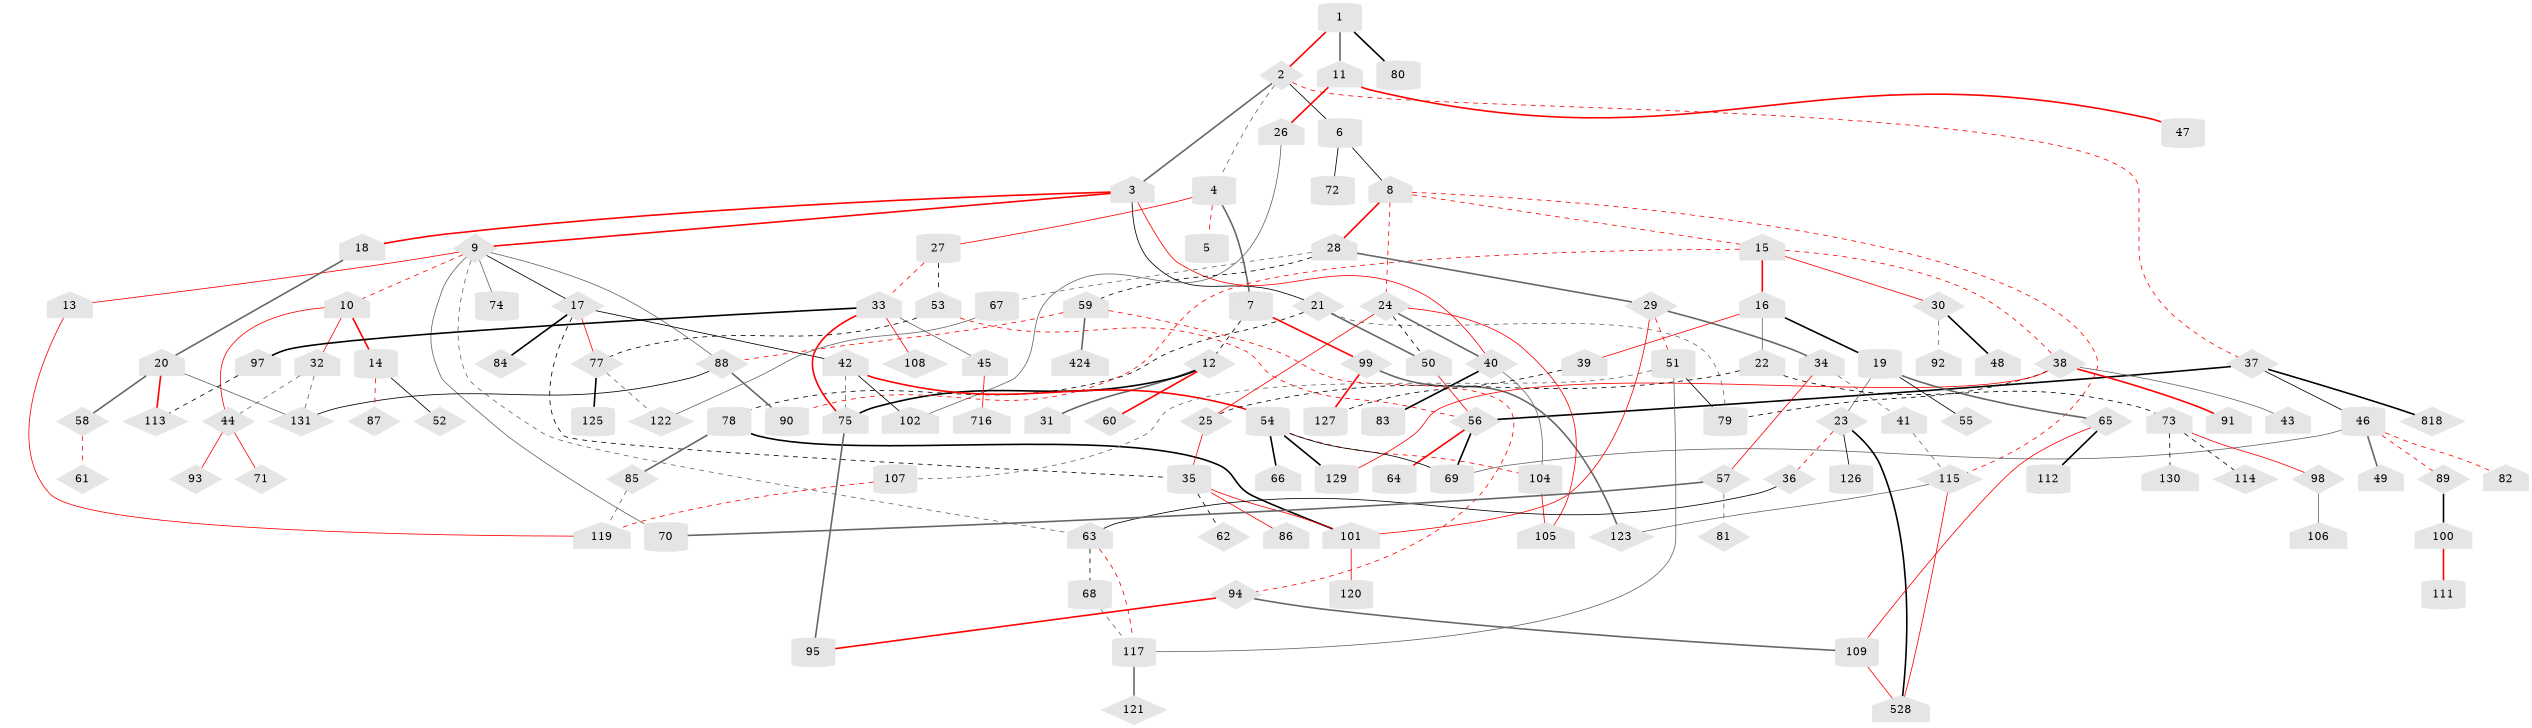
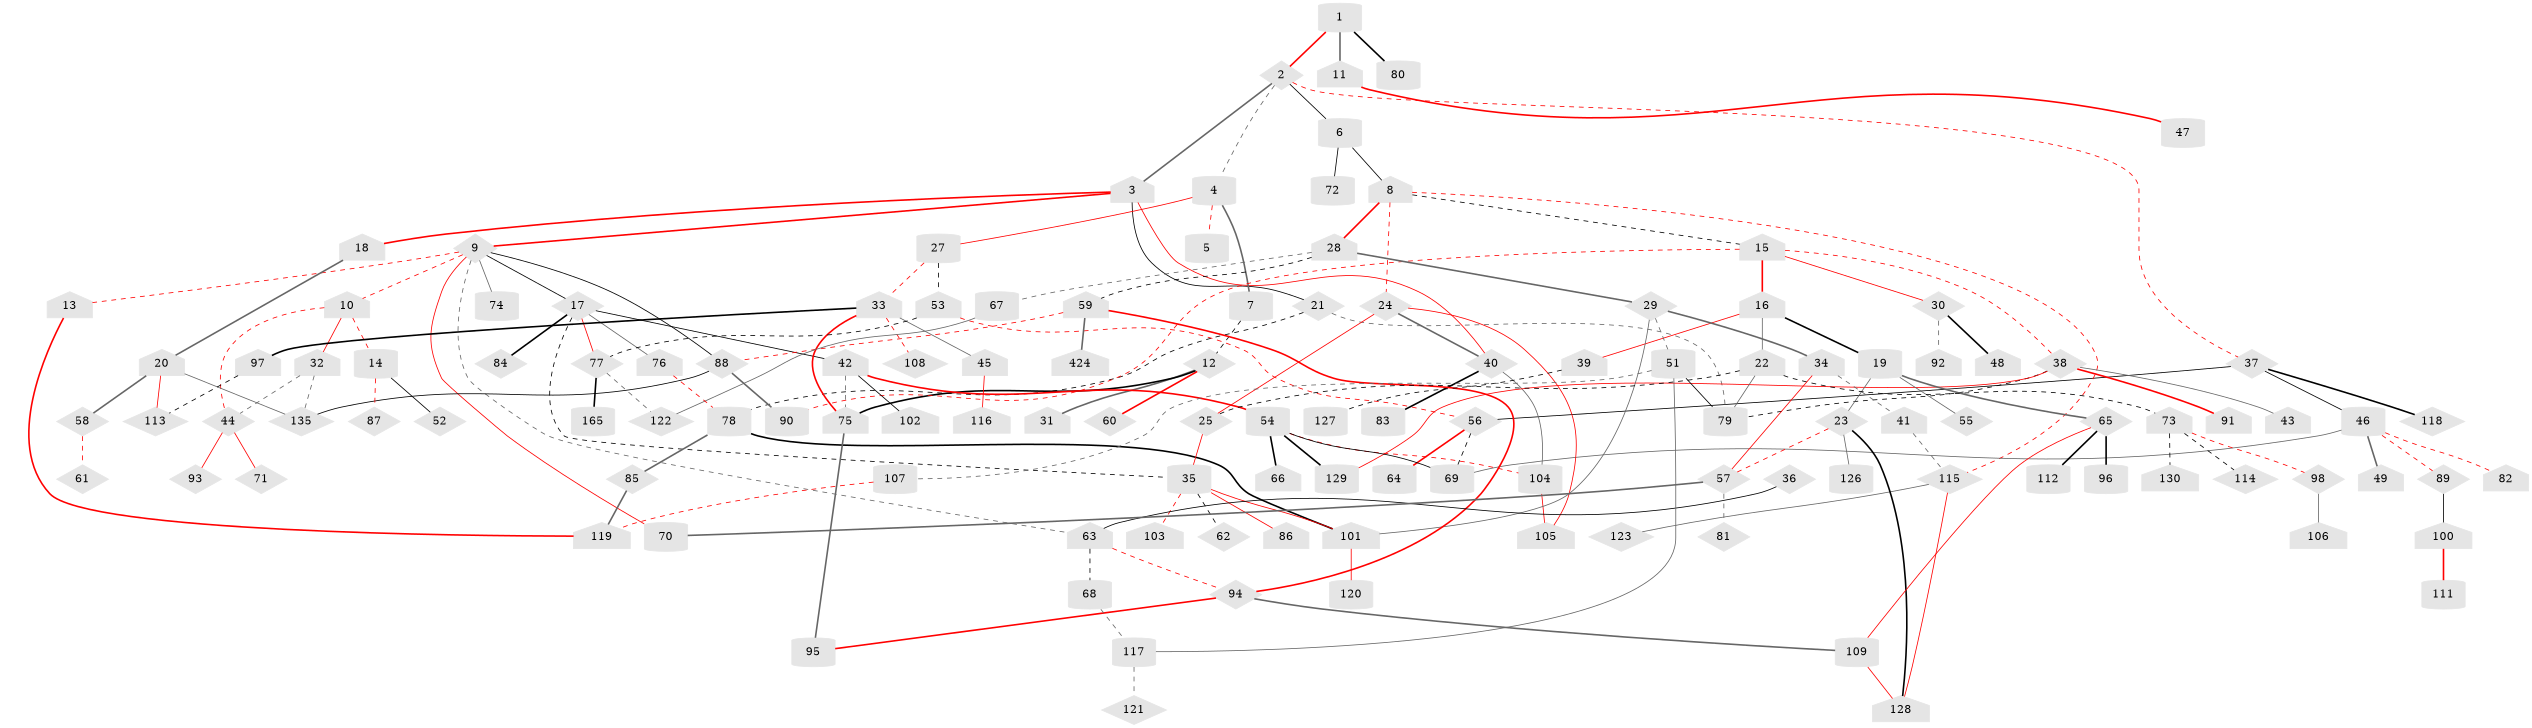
(1282, 133) -> none
(1576, 220) -> (1576, 220)
(276, 279) -> (276, 279)
(607, 290) -> (607, 290)
(1659, 327) -> (1659, 327)
(894, 329) -> (894, 329)
(245, 333) -> (245, 333)
(361, 334) -> (361, 334)
none -> (660, 364)
(1366, 364) -> none
(1429, 364) -> none
none -> (1745, 391)
(159, 392) -> (159, 392)
(1477, 392) -> (1477, 392)
(1846, 396) -> (1846, 396)
(1936, 401) -> (1936, 401)
(485, 418) -> (485, 418)
(301, 422) -> (301, 422)
(593, 422) -> (593, 422)
(982, 422) -> (982, 422)
(2432, 422) -> (2432, 422)
(1846, 446) -> (1846, 446)
(1464, 449) -> (1464, 449)
(2248, 453) -> (2248, 453)
(1811, 455) -> (1774, 455)
none -> (2106, 479)
(1576, 487) -> (1576, 487)
(620, 503) -> (620, 503)
(2444, 508) -> (2444, 508)
(216, 525) -> (216, 525)
none -> (1155, 537)
(1123, 591) -> (1166, 569)
(1134, 681) -> (1134, 681)
(1901, 710) -> (1901, 710)
